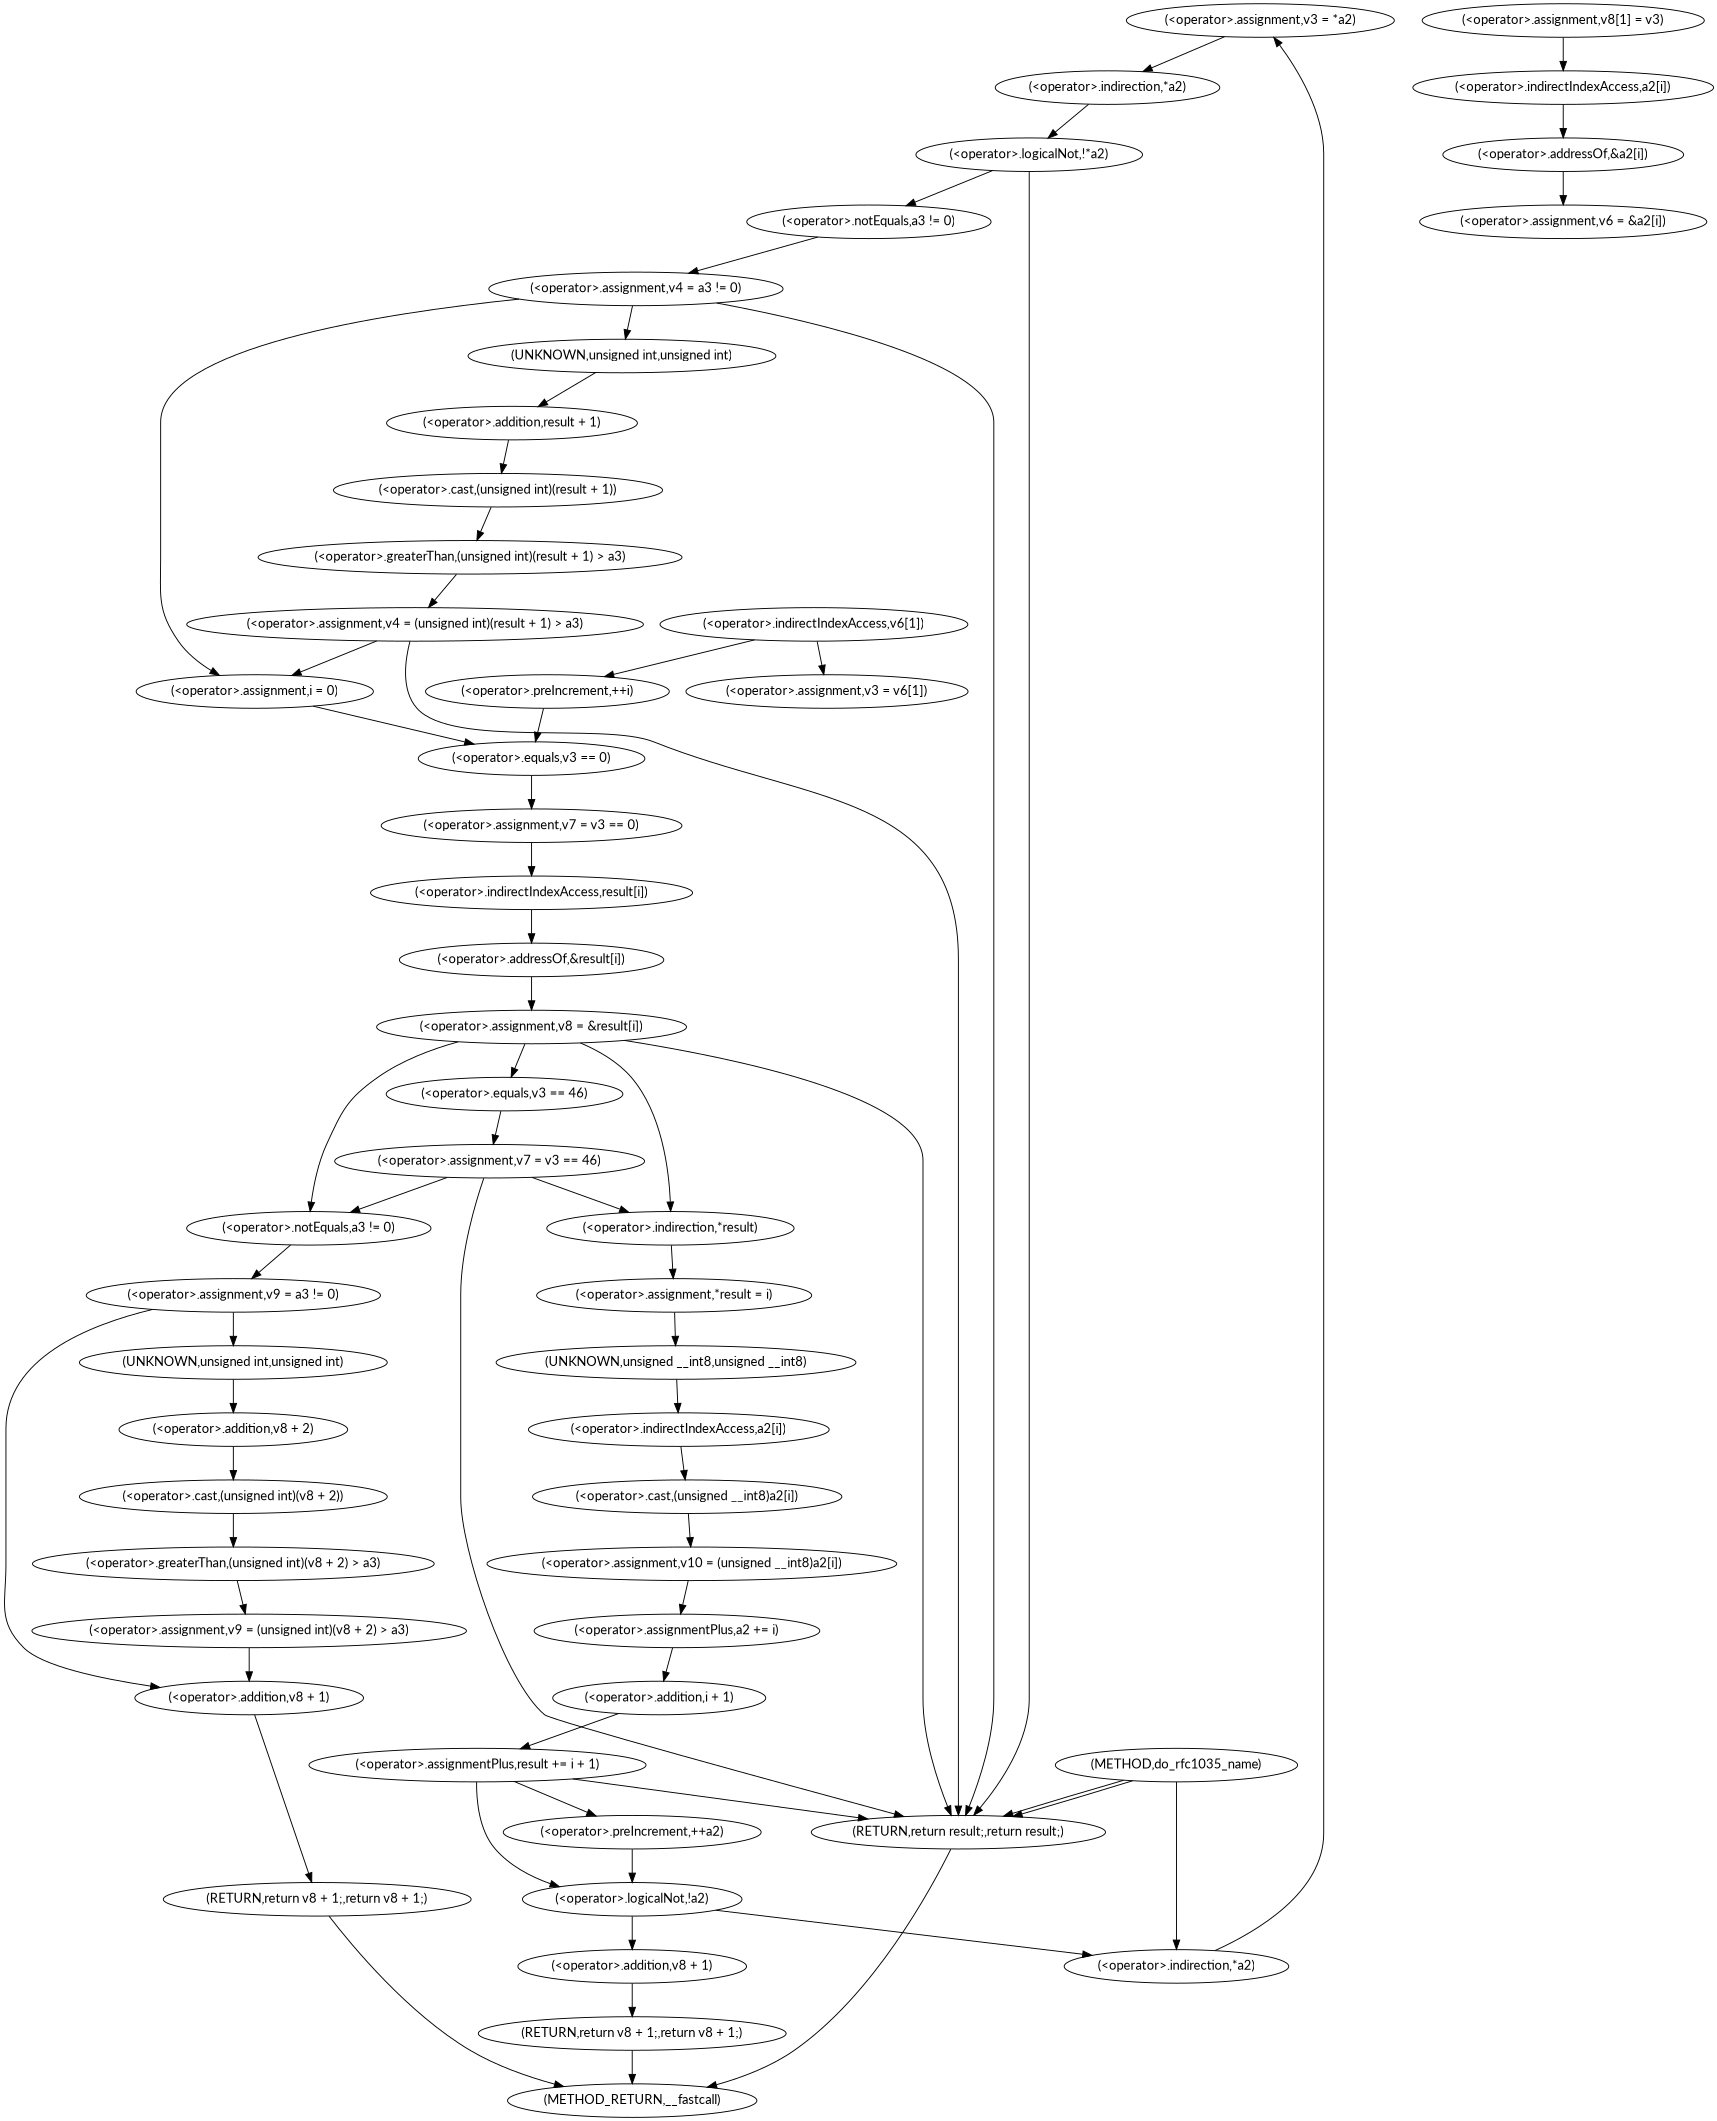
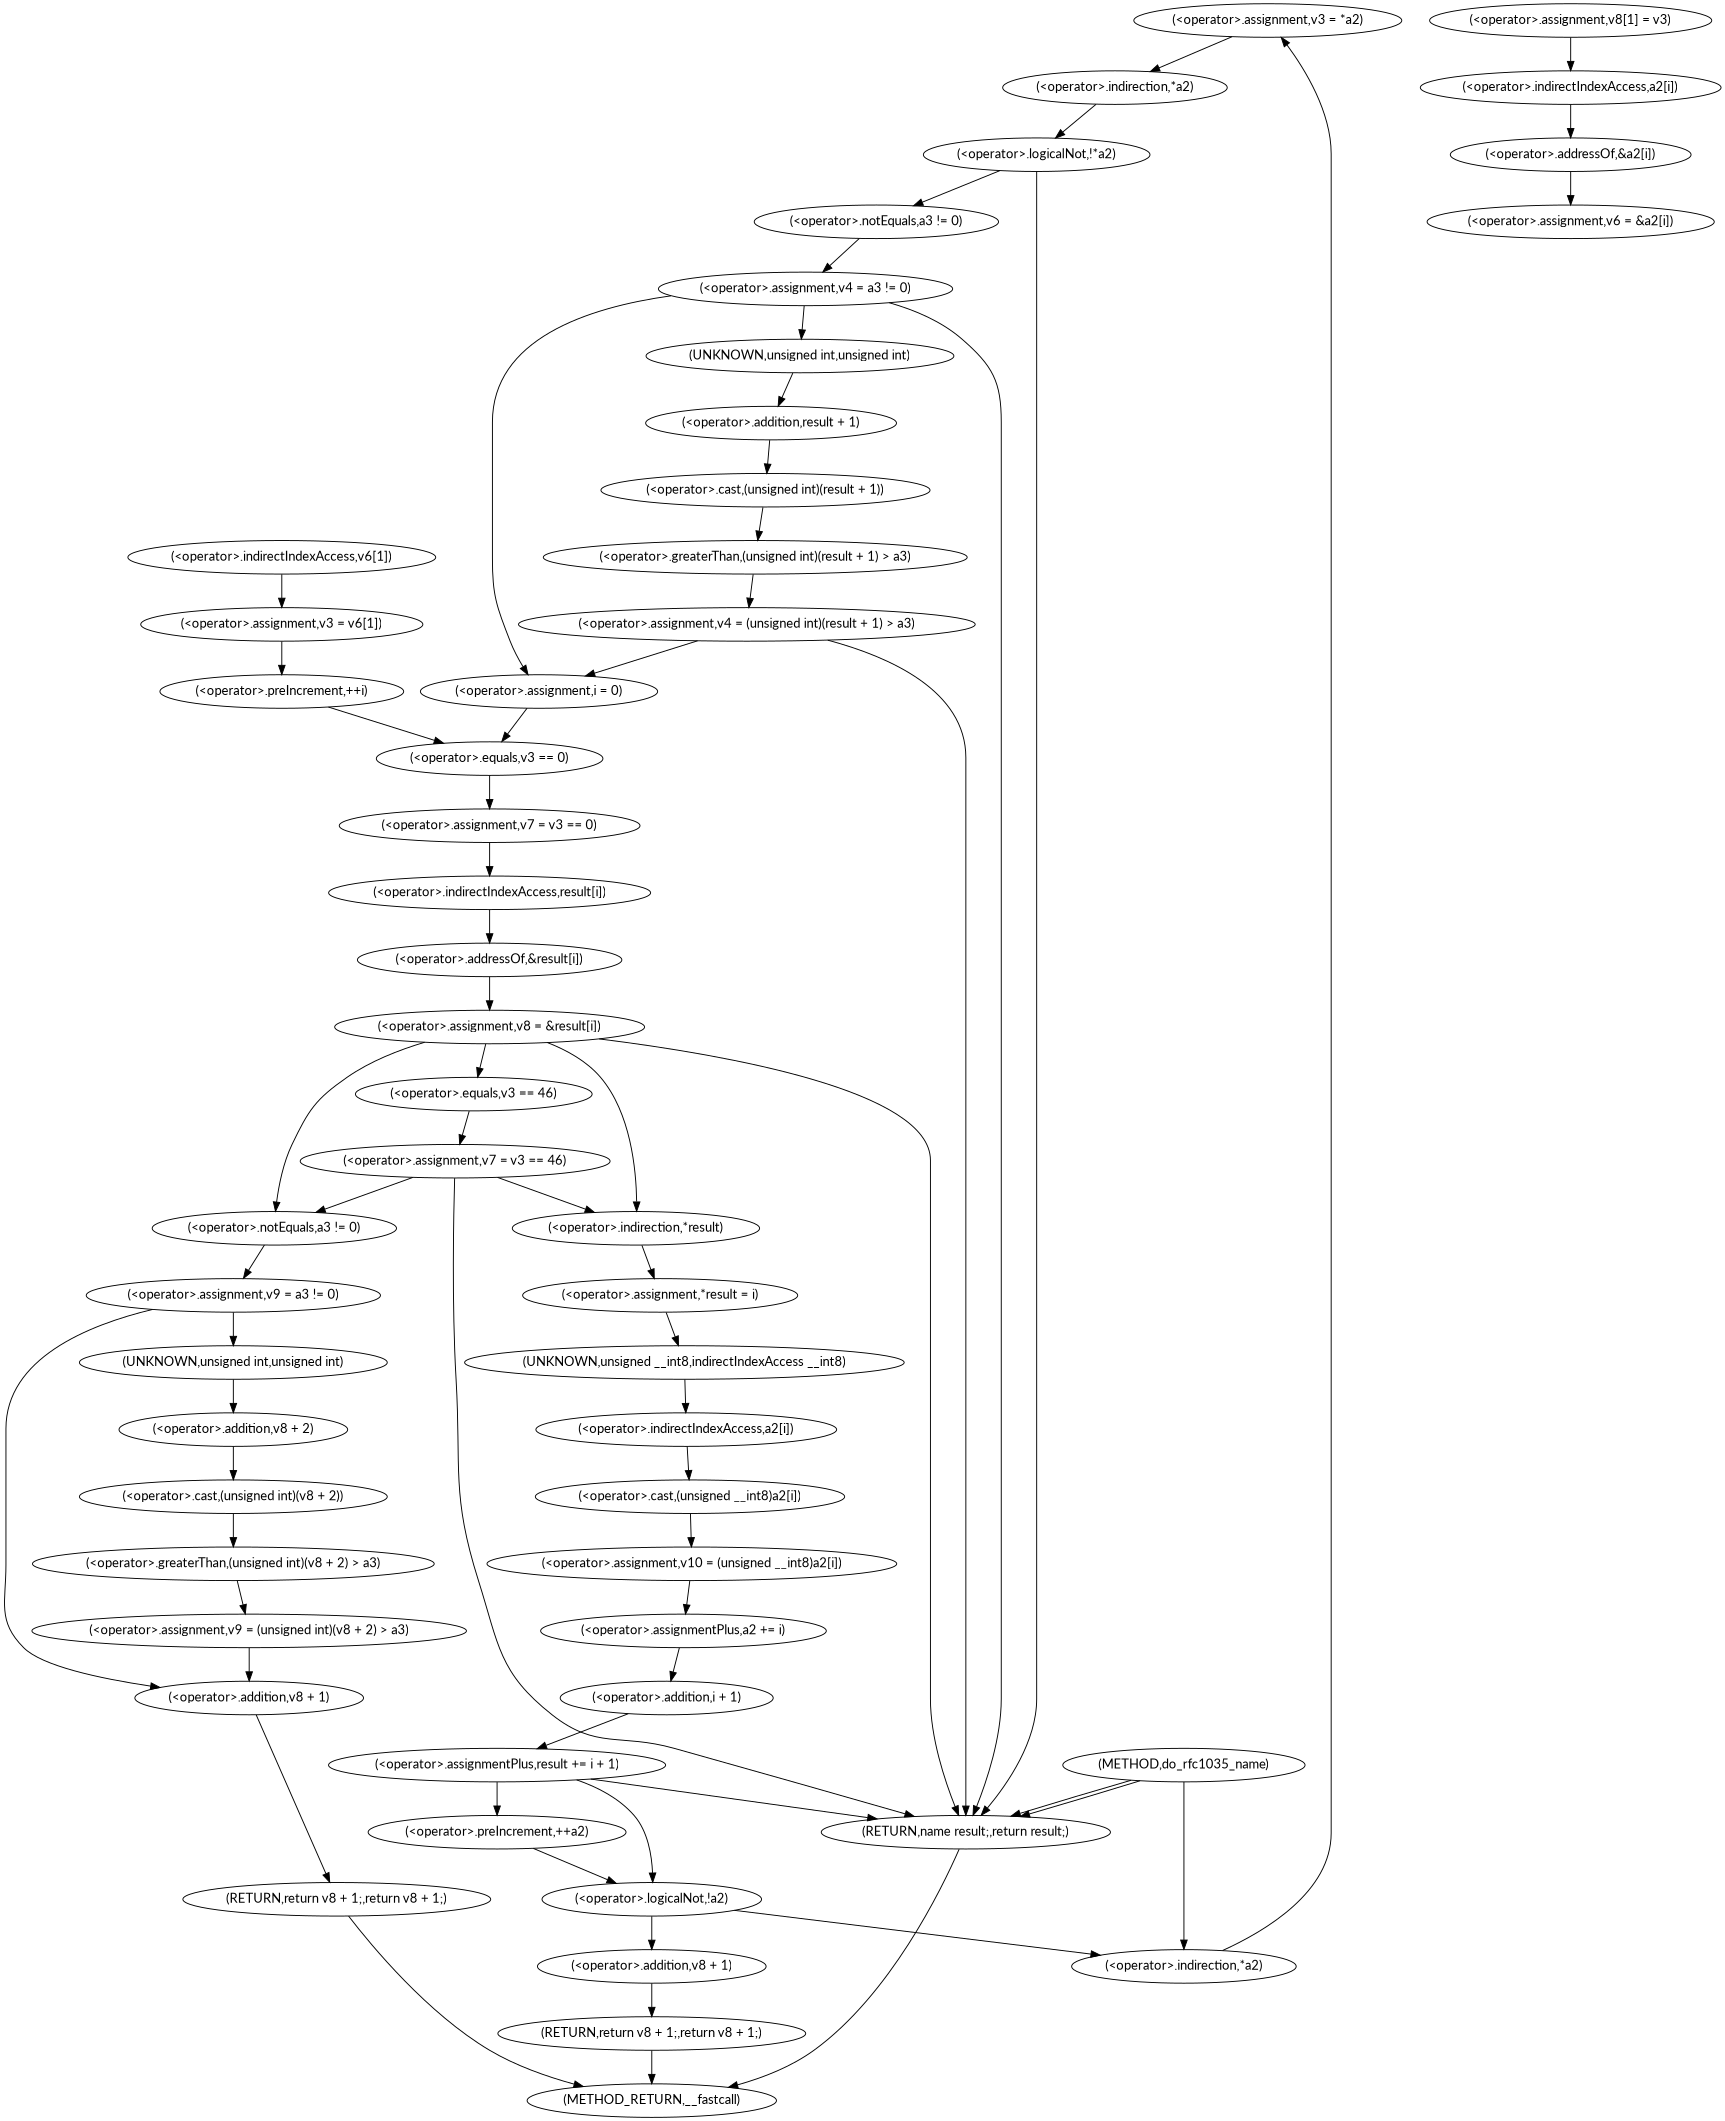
(684, 657) -> (282, 653)
(676, 1363) -> (684, 1363)
(958, 1832) -> (966, 1832)
